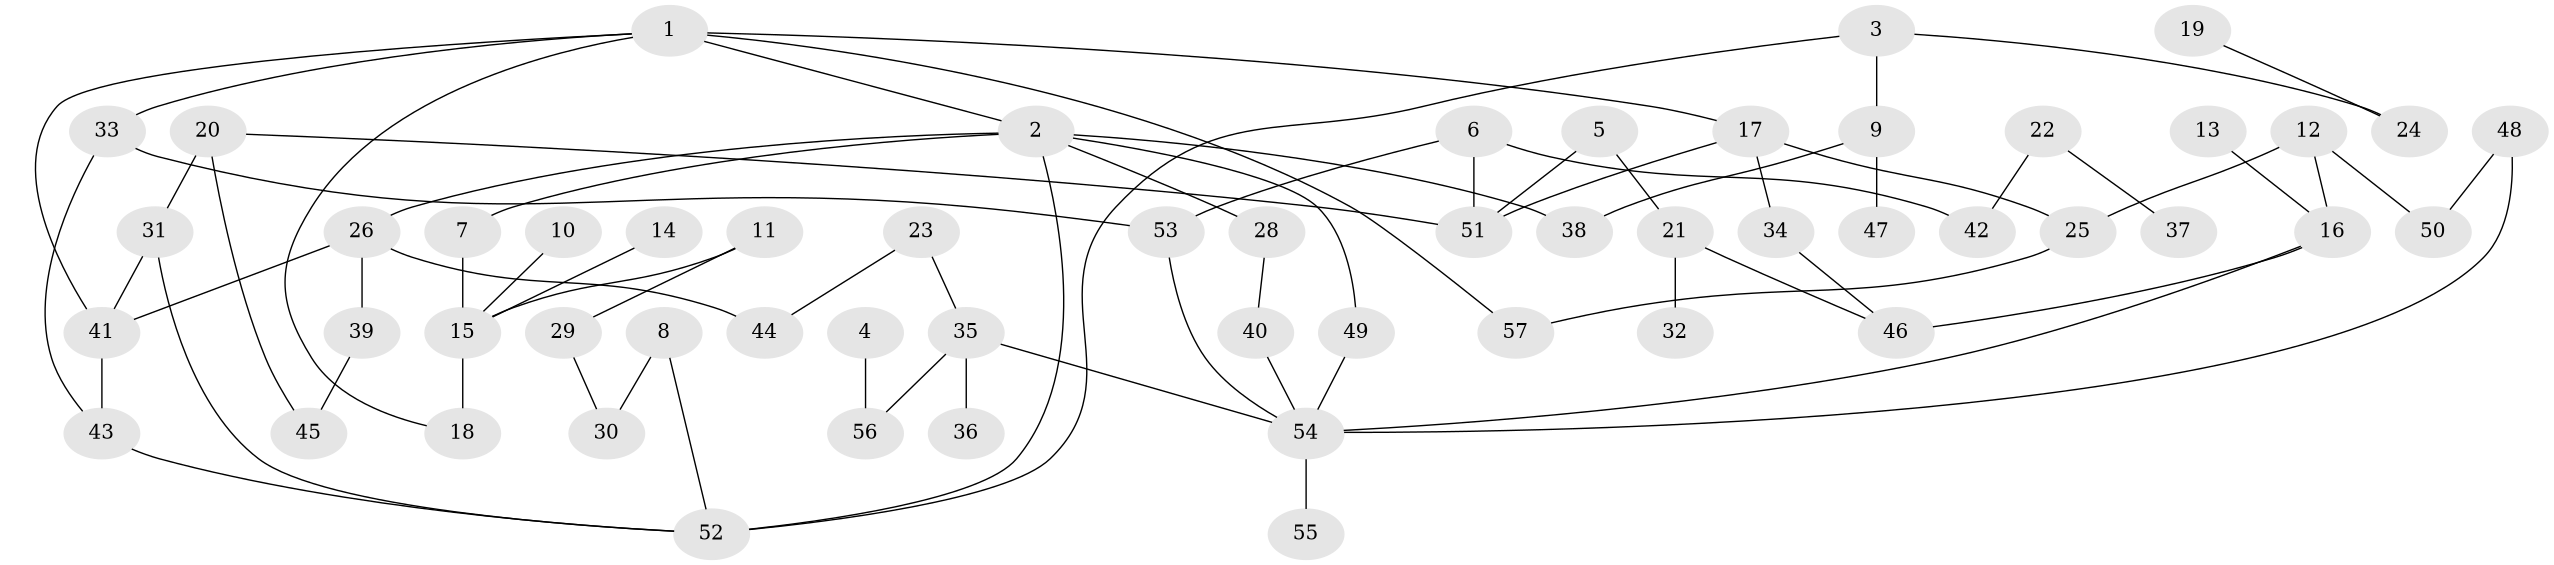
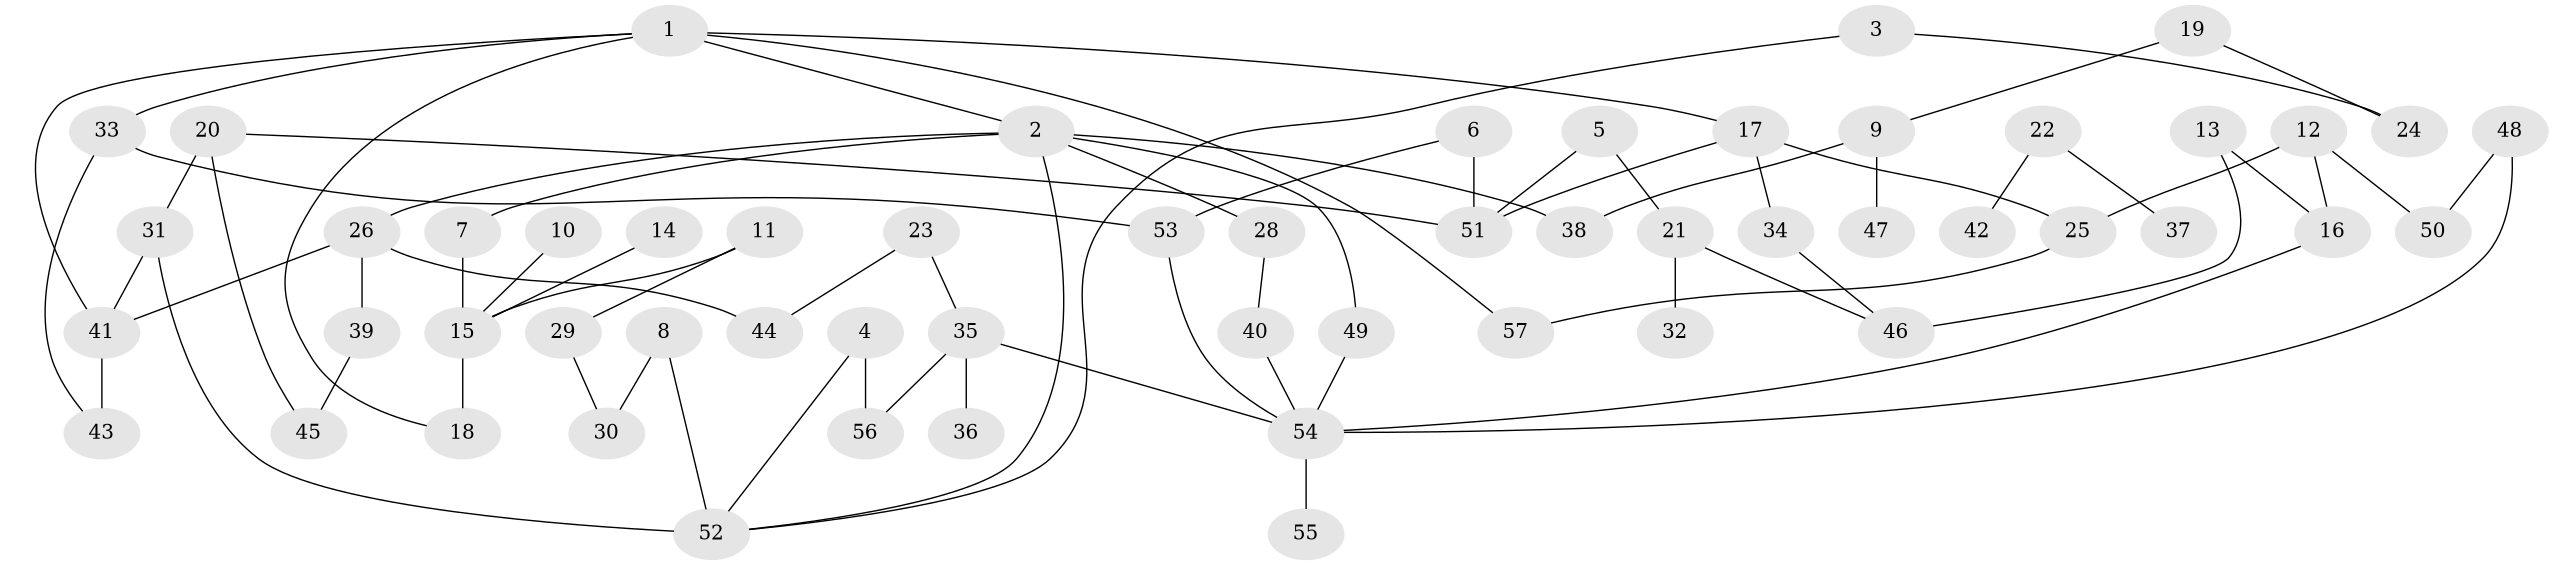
(1877, 81) -> (2035, 81)
(1683, 175) -> none
(2119, 295) -> (2136, 289)
(305, 491) -> (789, 434)
